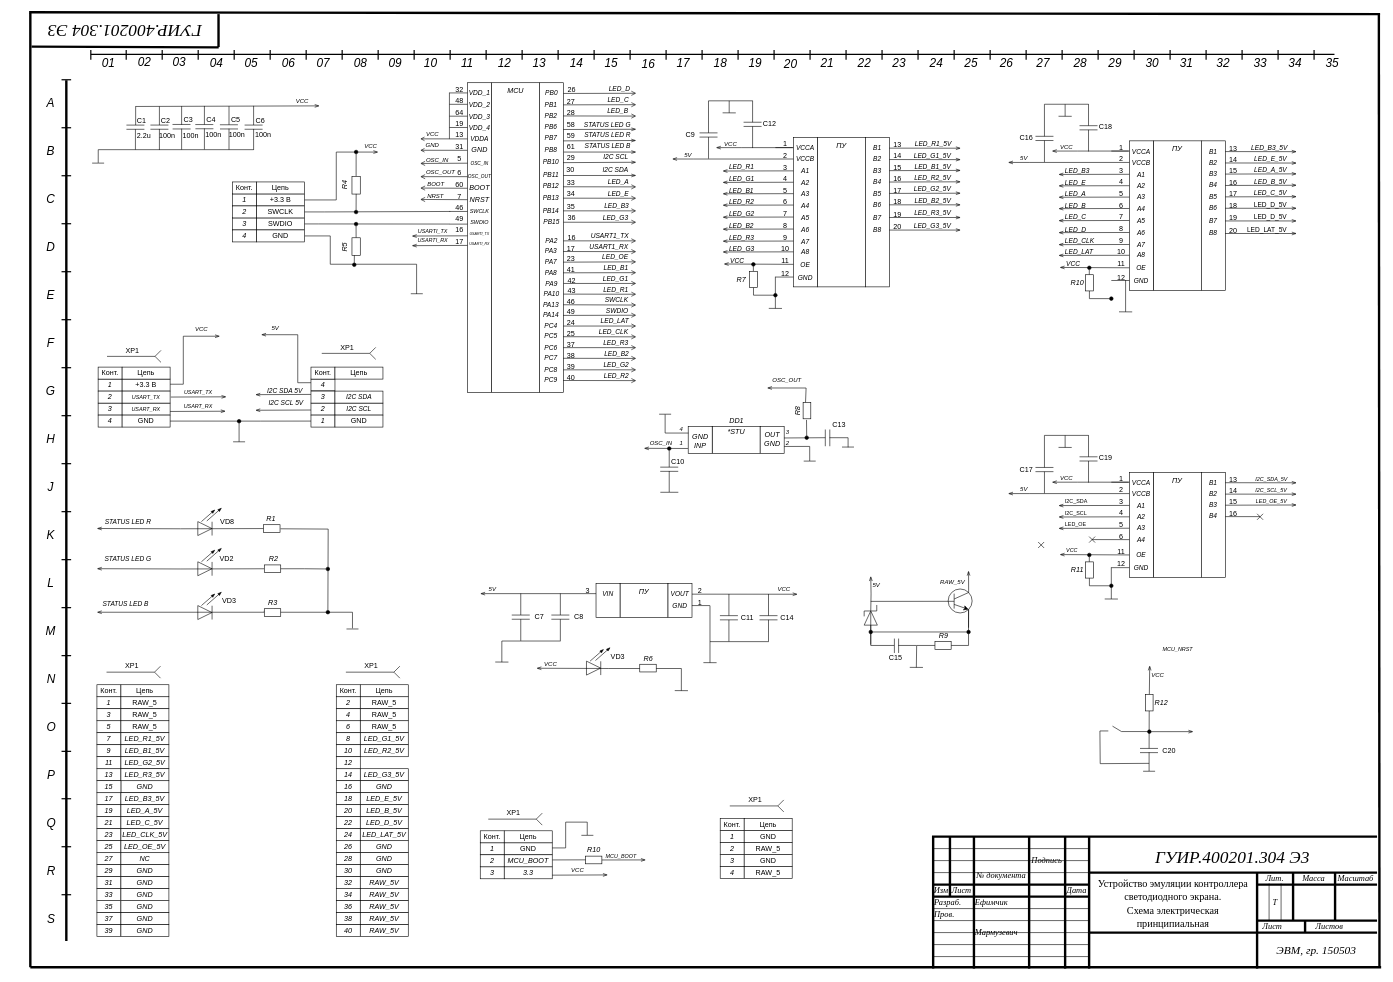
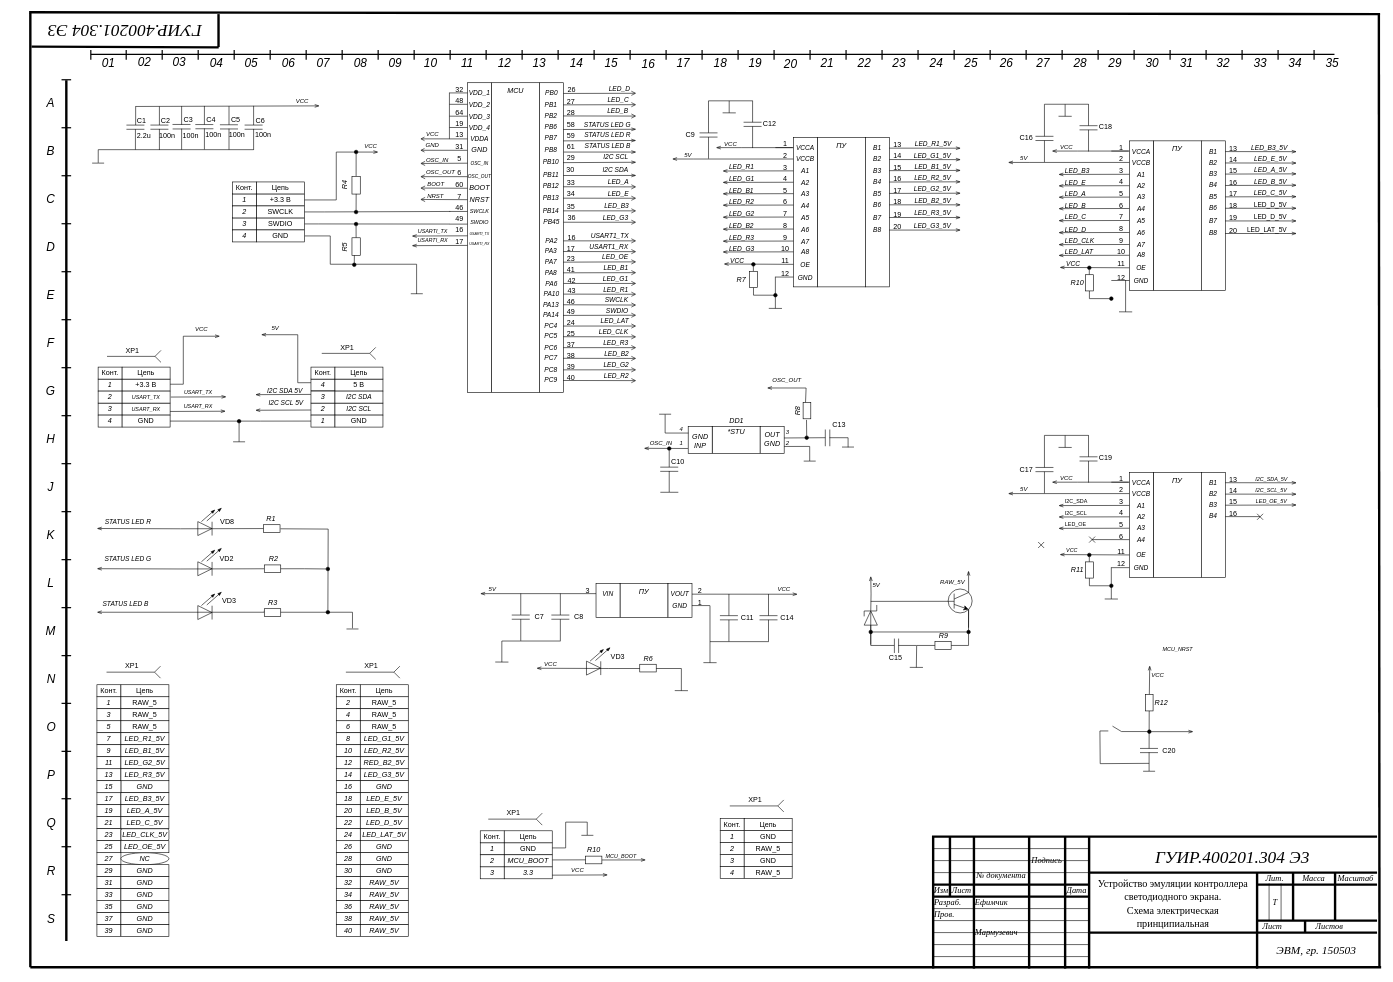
(552, 222) -> (552, 222)
(552, 284) -> (552, 284)
none -> (359, 385)
none -> (384, 763)
(145, 835) -> (145, 835)
(145, 859) -> (145, 859)
